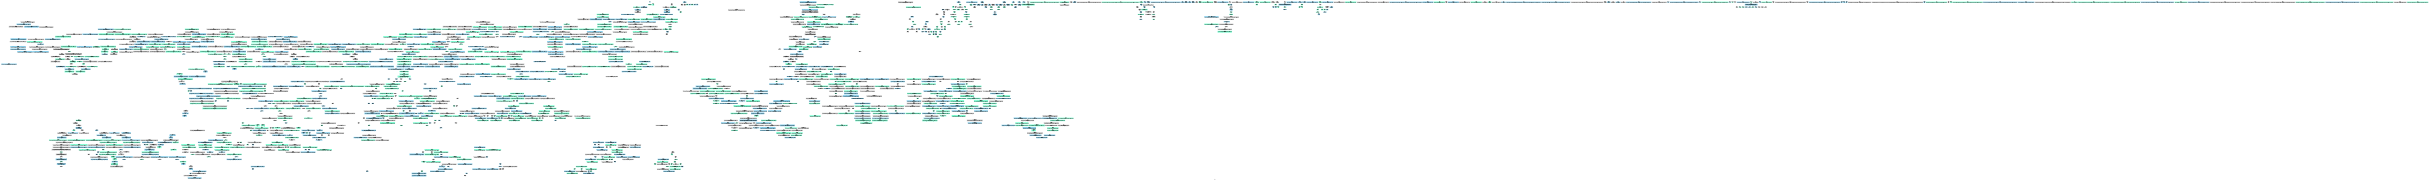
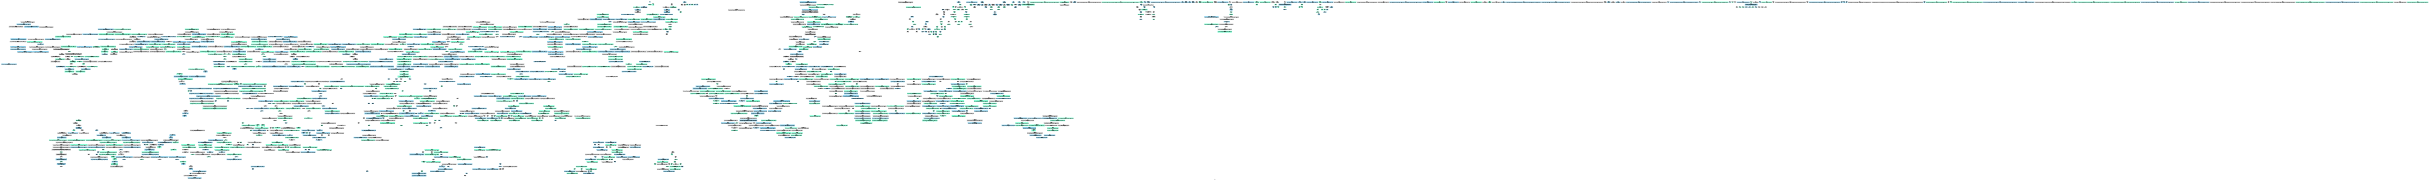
none -> (298, 52)
